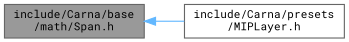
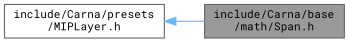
(170, 21) -> (190, 21)
